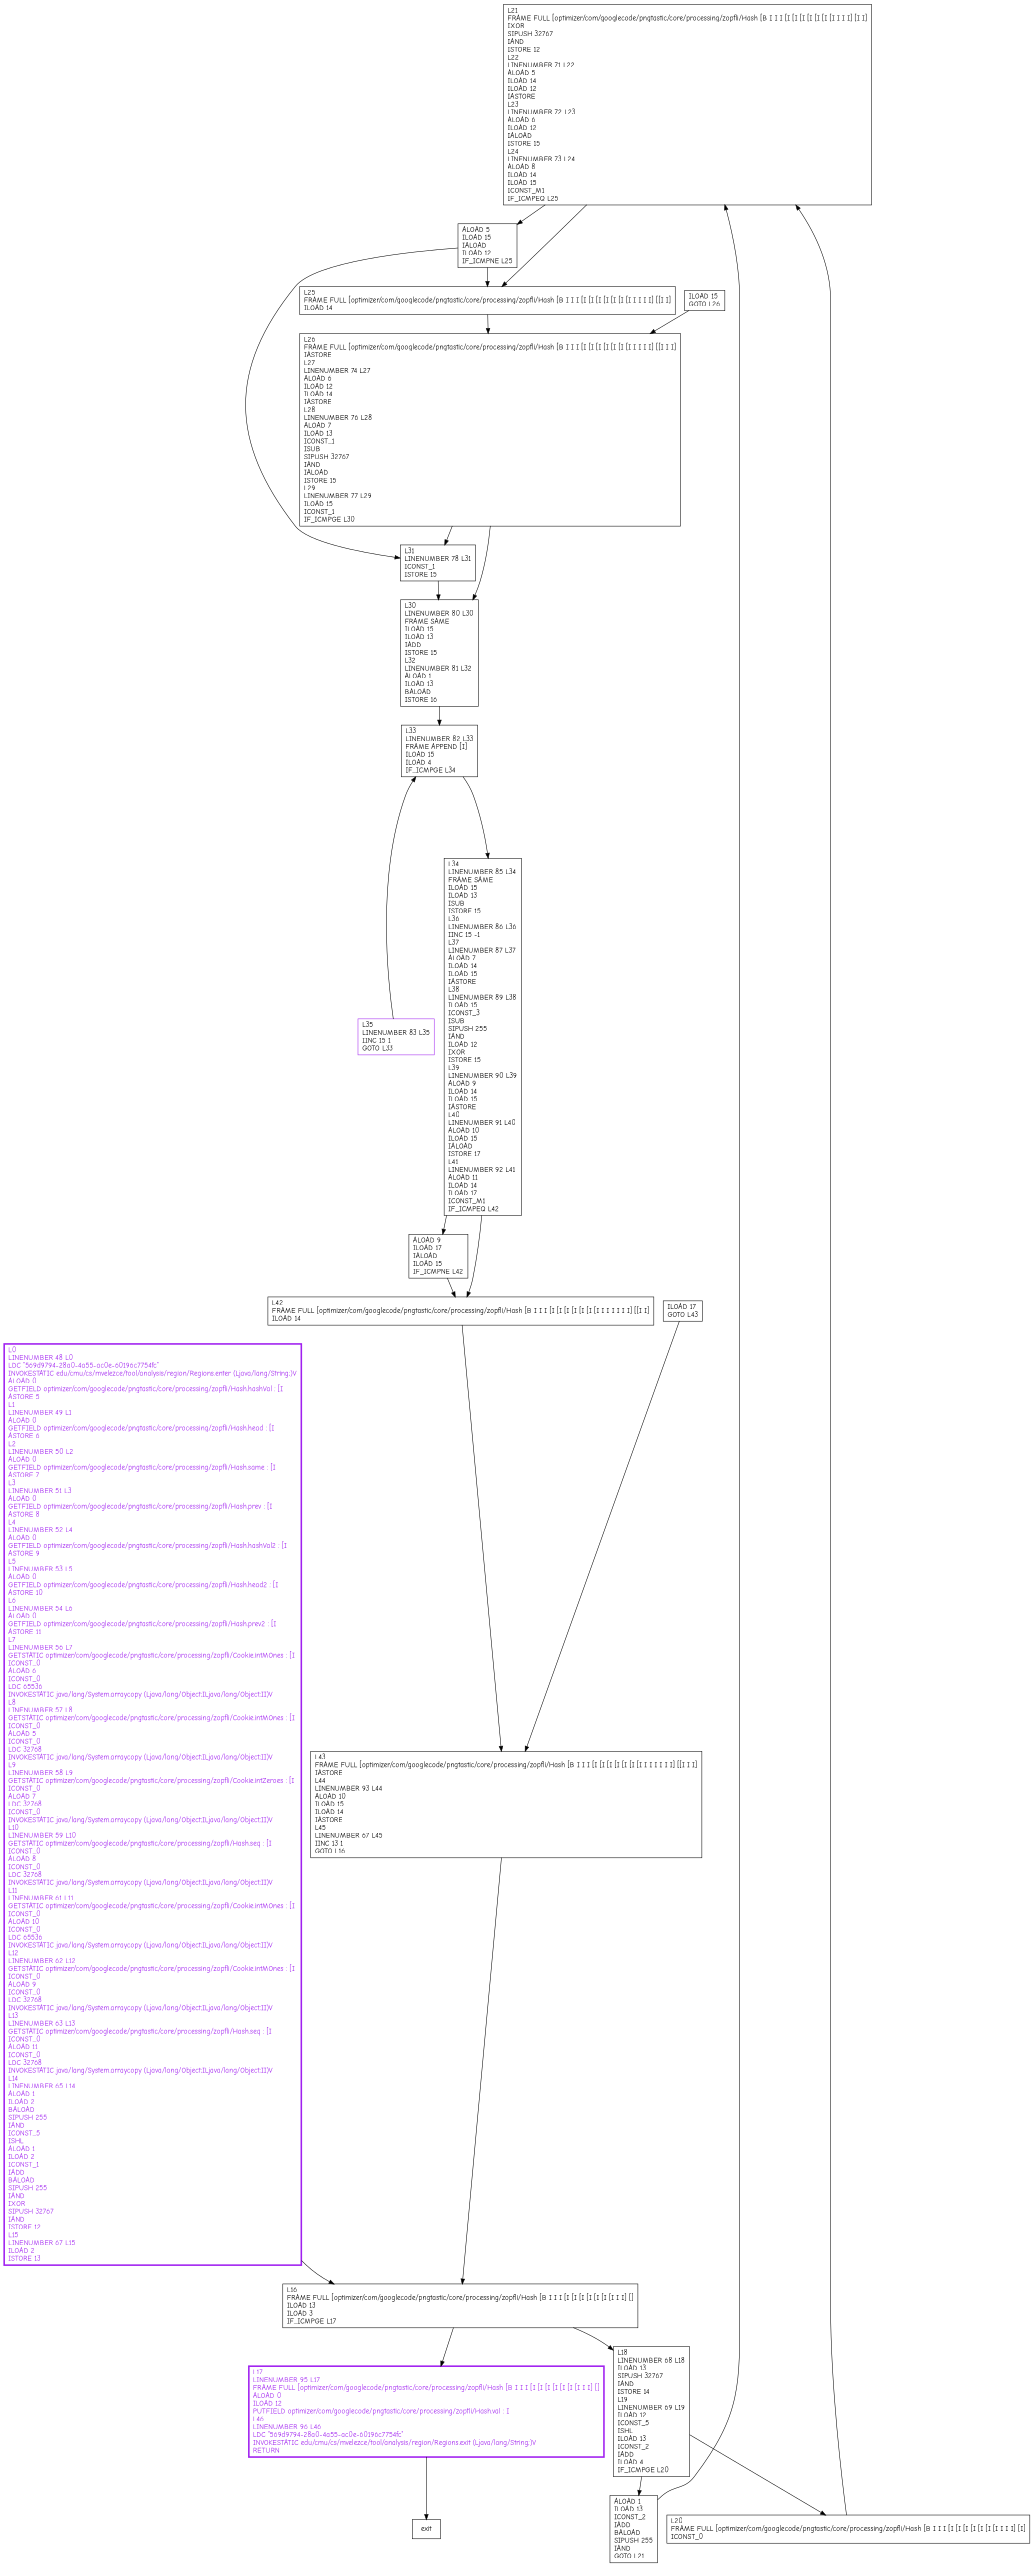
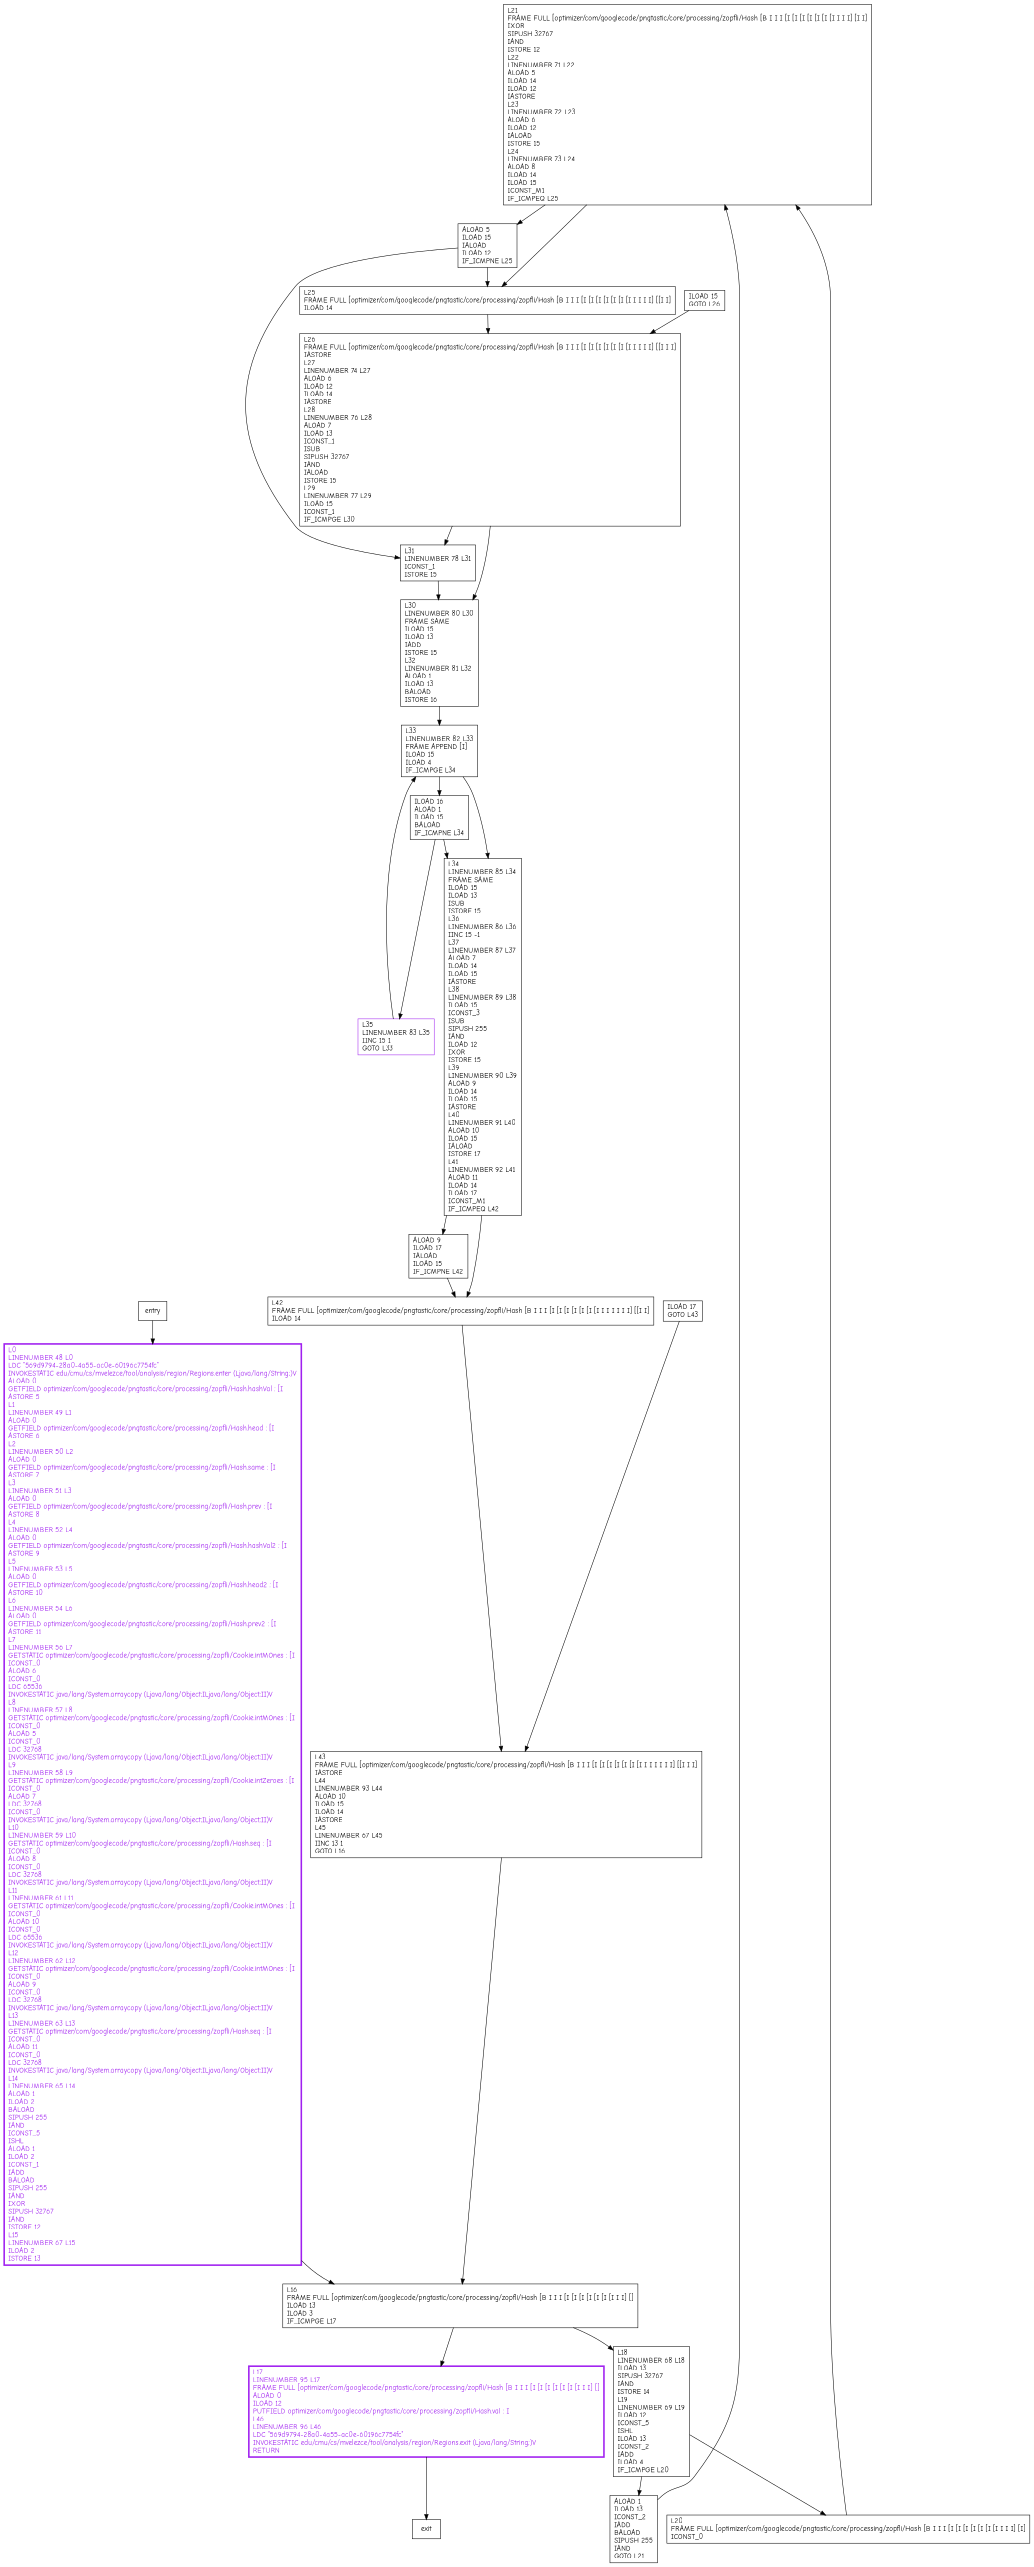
none -> (439, 818)
none -> (153, 1311)
